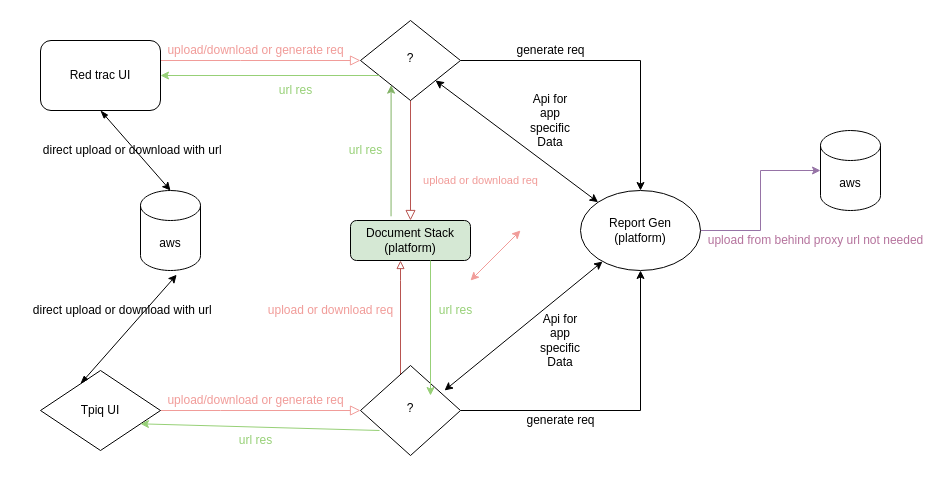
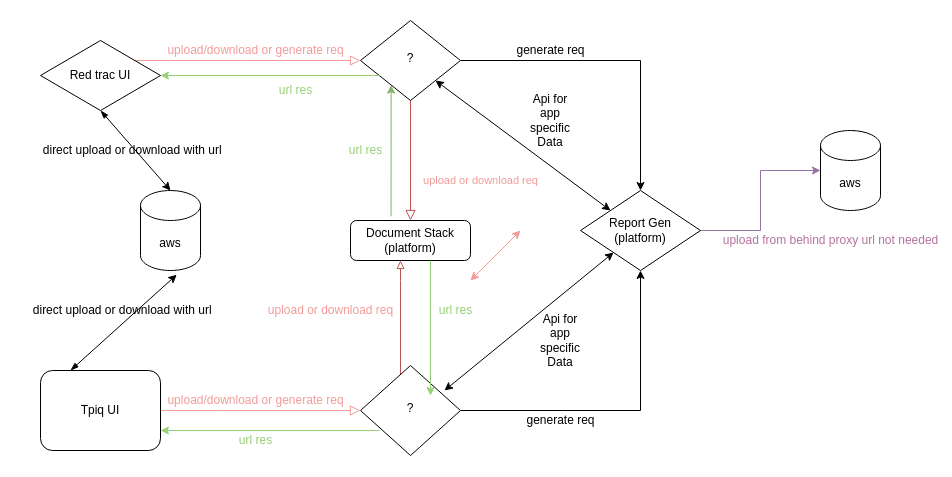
(101, 76) -> (101, 76)
(641, 231) -> (641, 231)
(411, 241) -> (411, 241)
(816, 241) -> (831, 241)
(101, 411) -> (101, 411)
